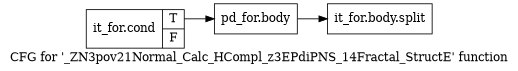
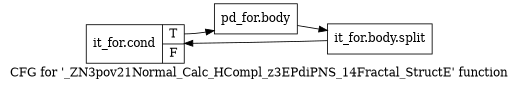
none -> (260, 42)
